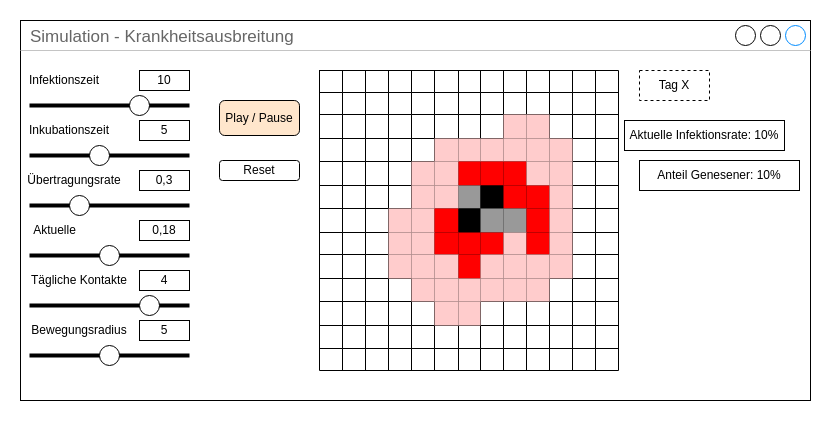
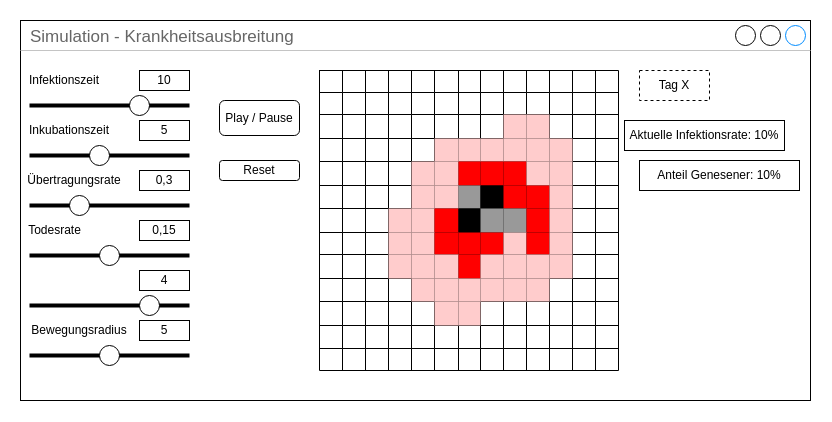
(260, 118) -> (260, 118)
(55, 231) -> (55, 231)
(165, 231) -> (165, 231)
(80, 281) -> none
